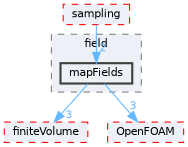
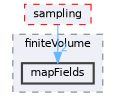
(96, 44) -> (58, 44)
(46, 132) -> none
(146, 132) -> none
